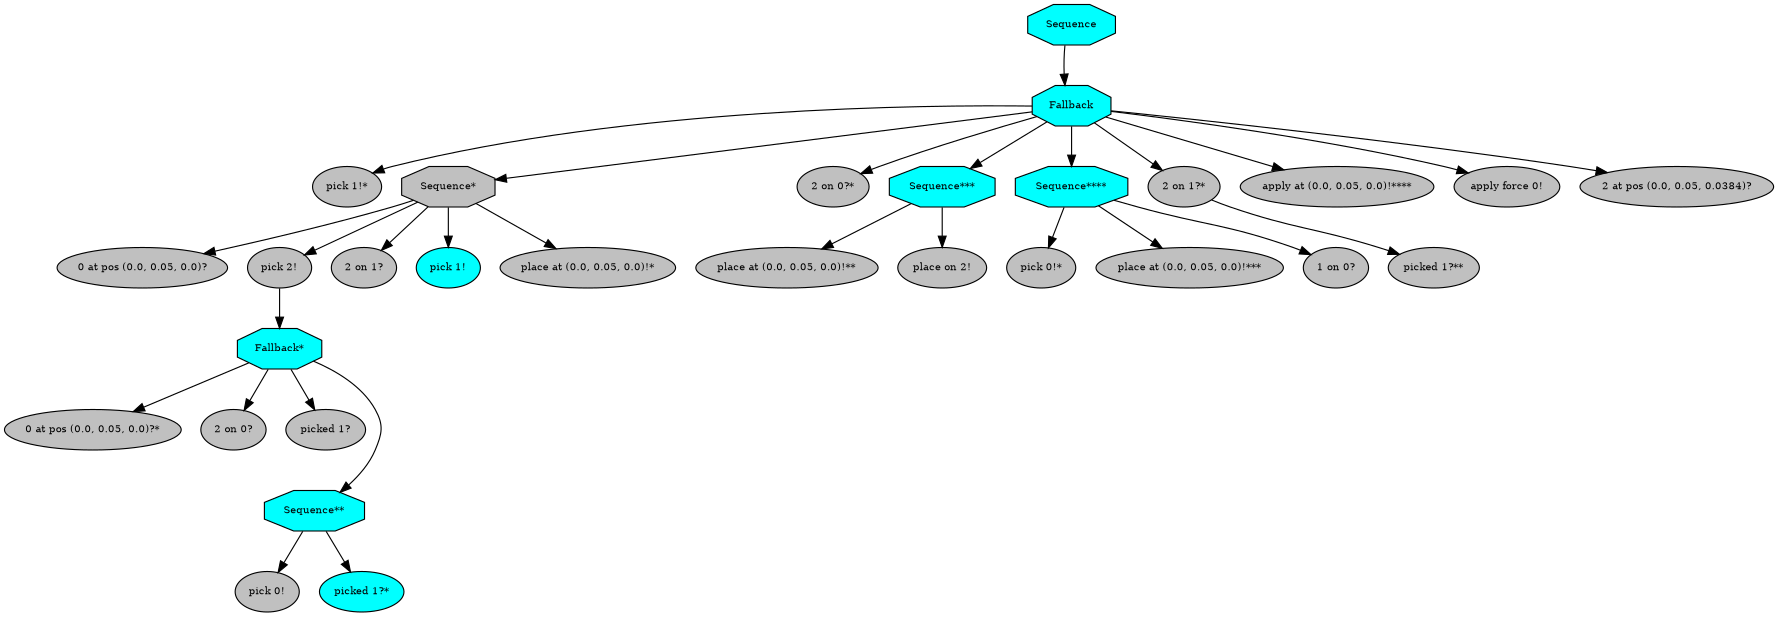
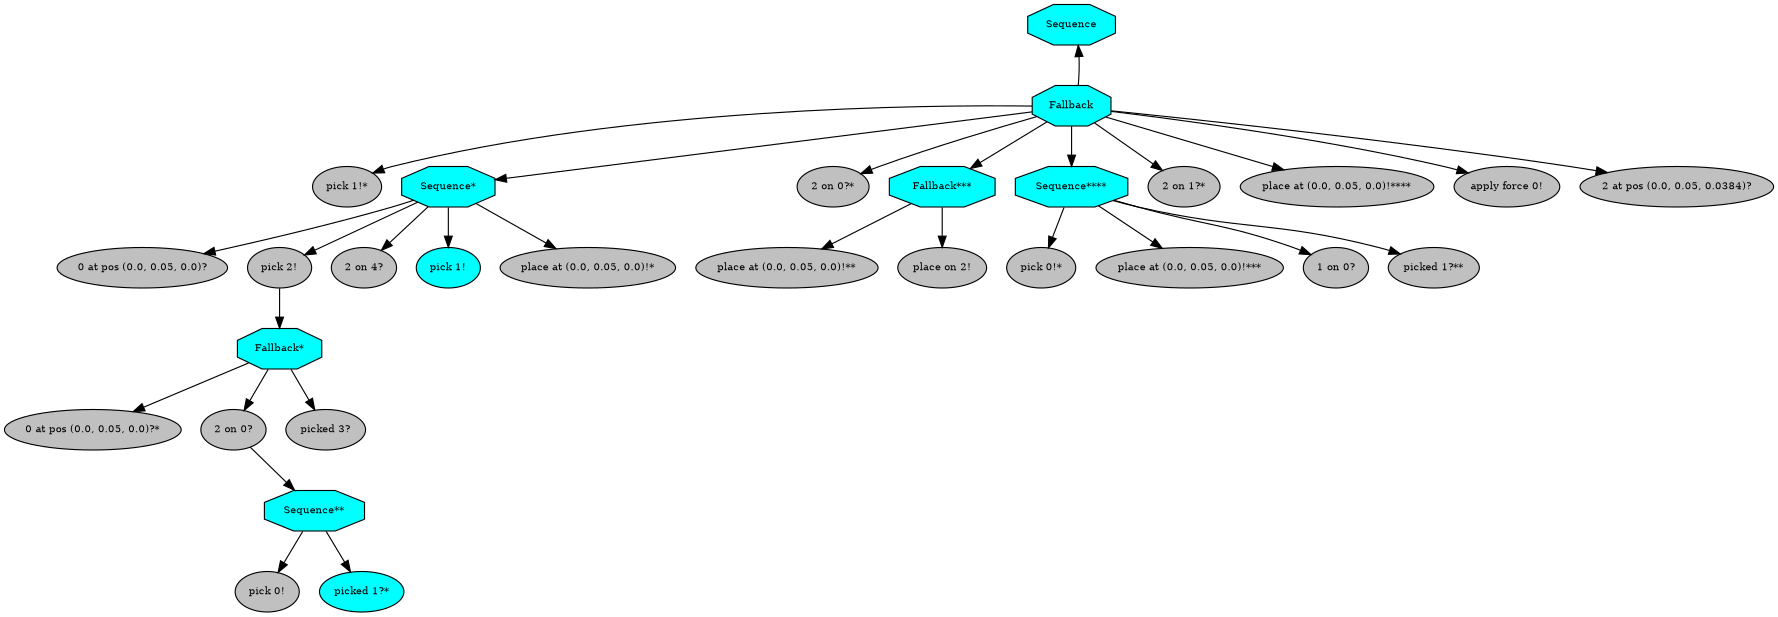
(1064, 60) -> (1079, 71)
(448, 187) -> (448, 187)
(942, 187) -> (942, 187)
(1337, 187) -> (1337, 187)
(1300, 227) -> (1251, 225)
(364, 268) -> (364, 268)
(377, 413) -> (268, 465)
(326, 430) -> (326, 430)
